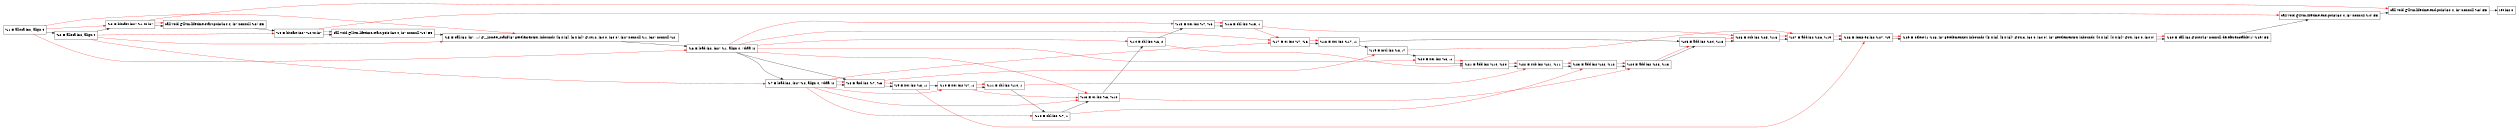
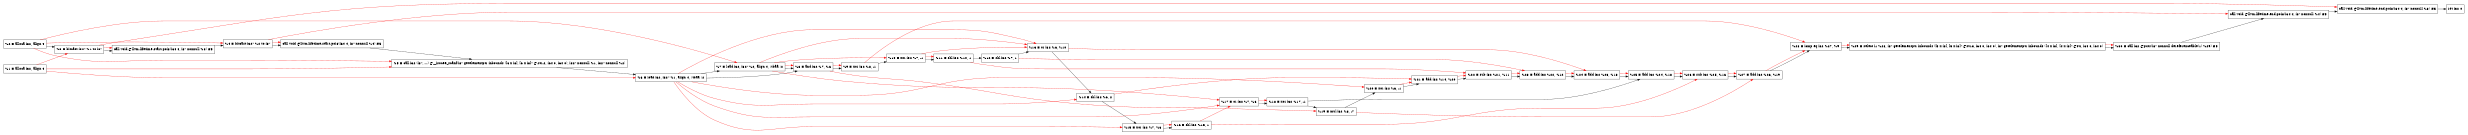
(49, 32) -> none
(915, 115) -> none
